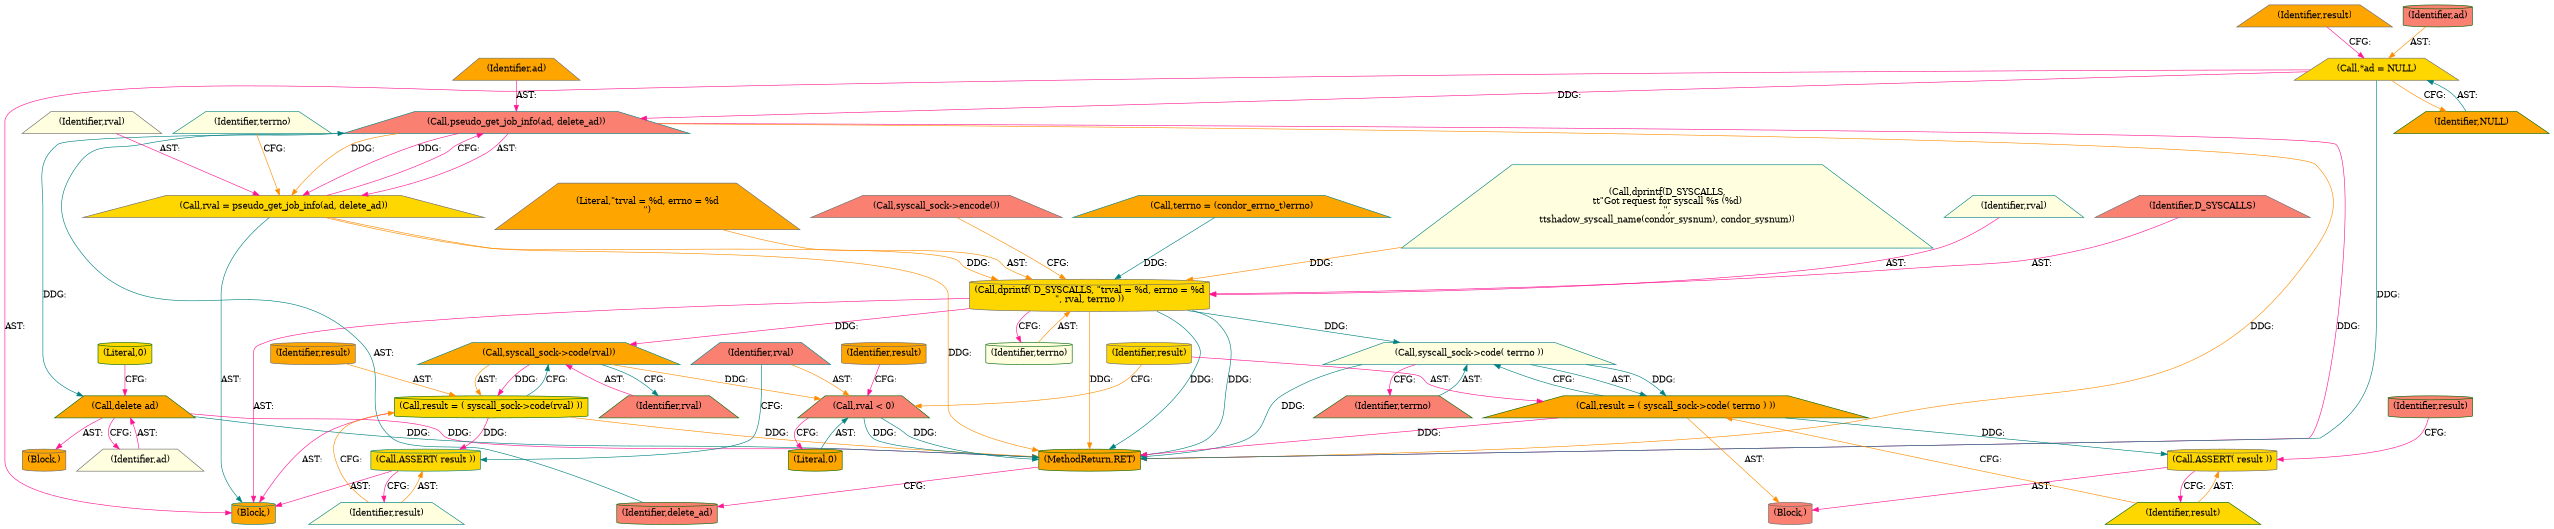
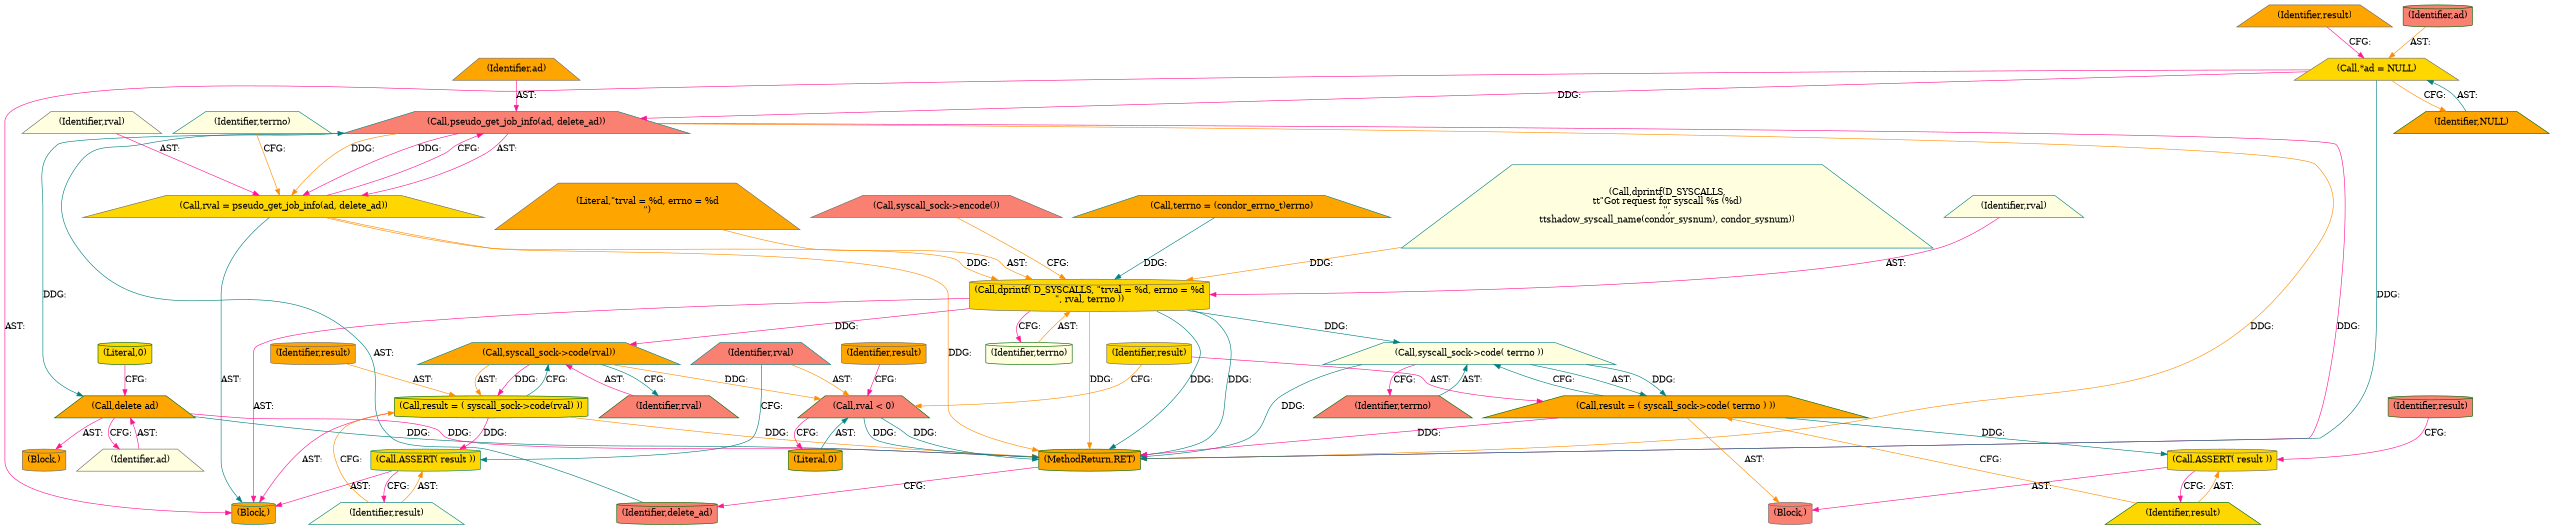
(2203, 206) -> none
